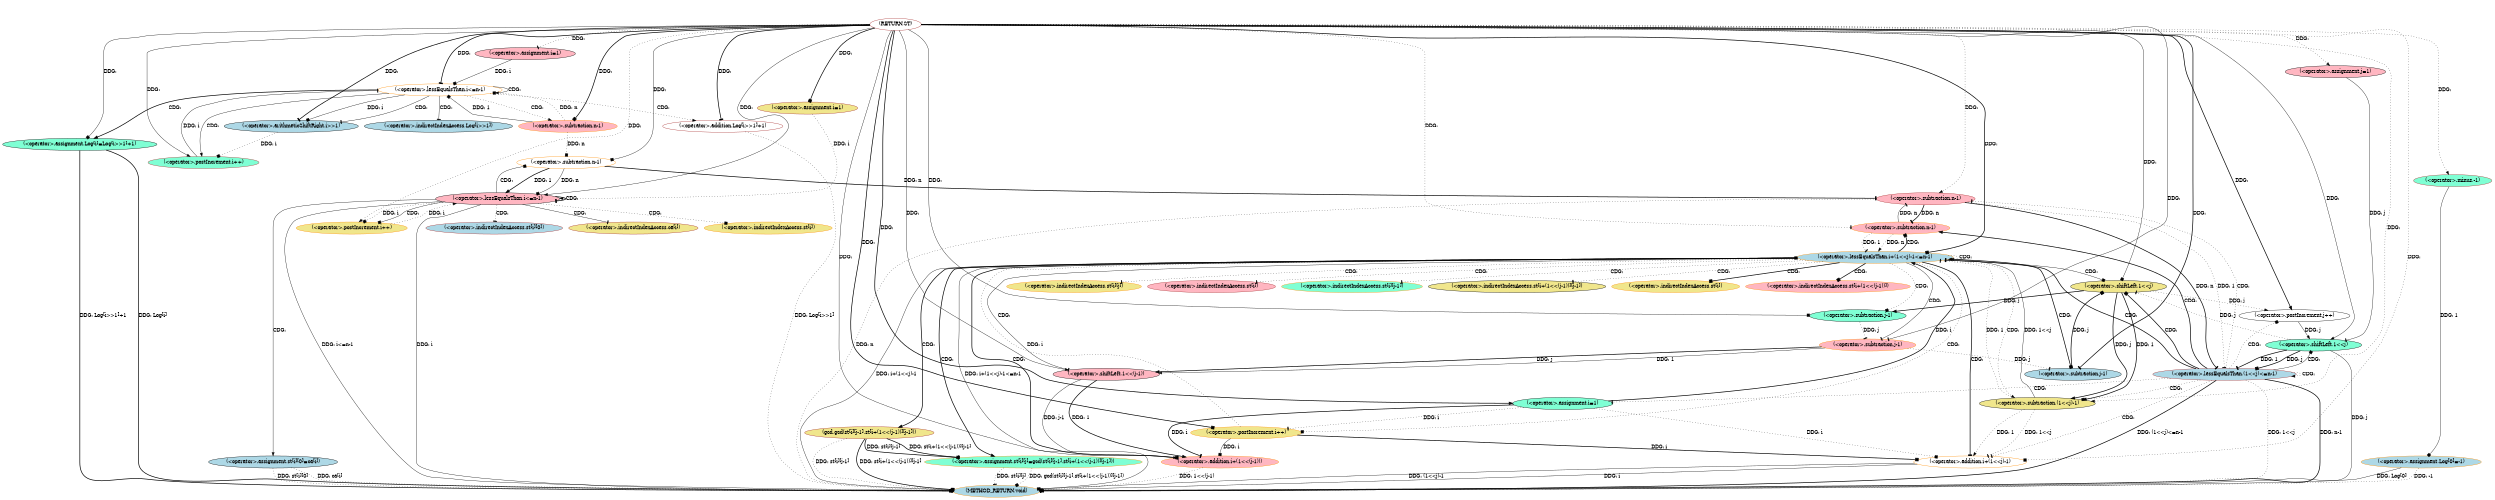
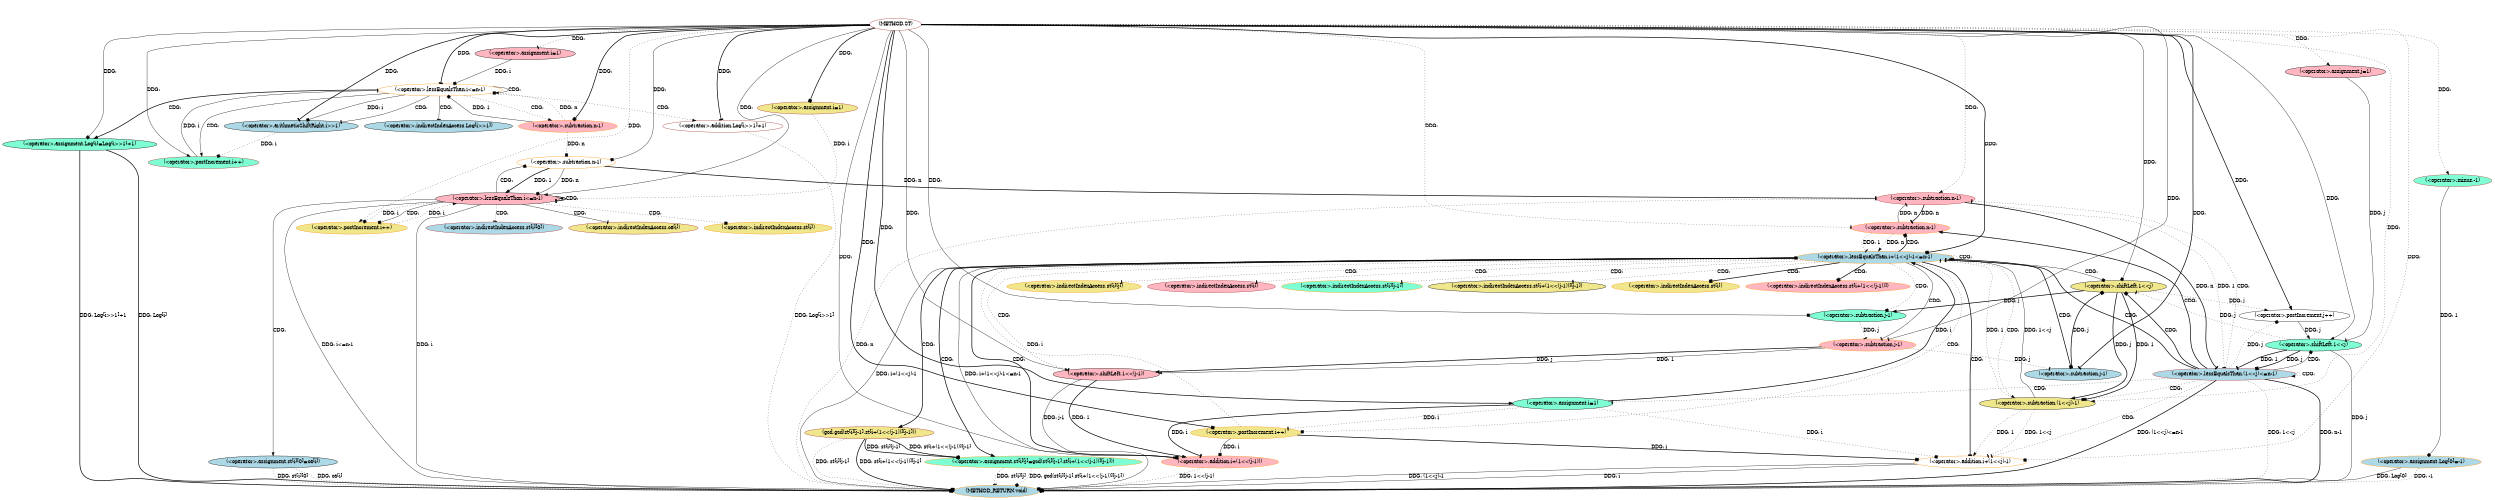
(896, 24) -> (896, 24)
(1332, 265) -> (1332, 265)
(2255, 345) -> (2255, 345)
